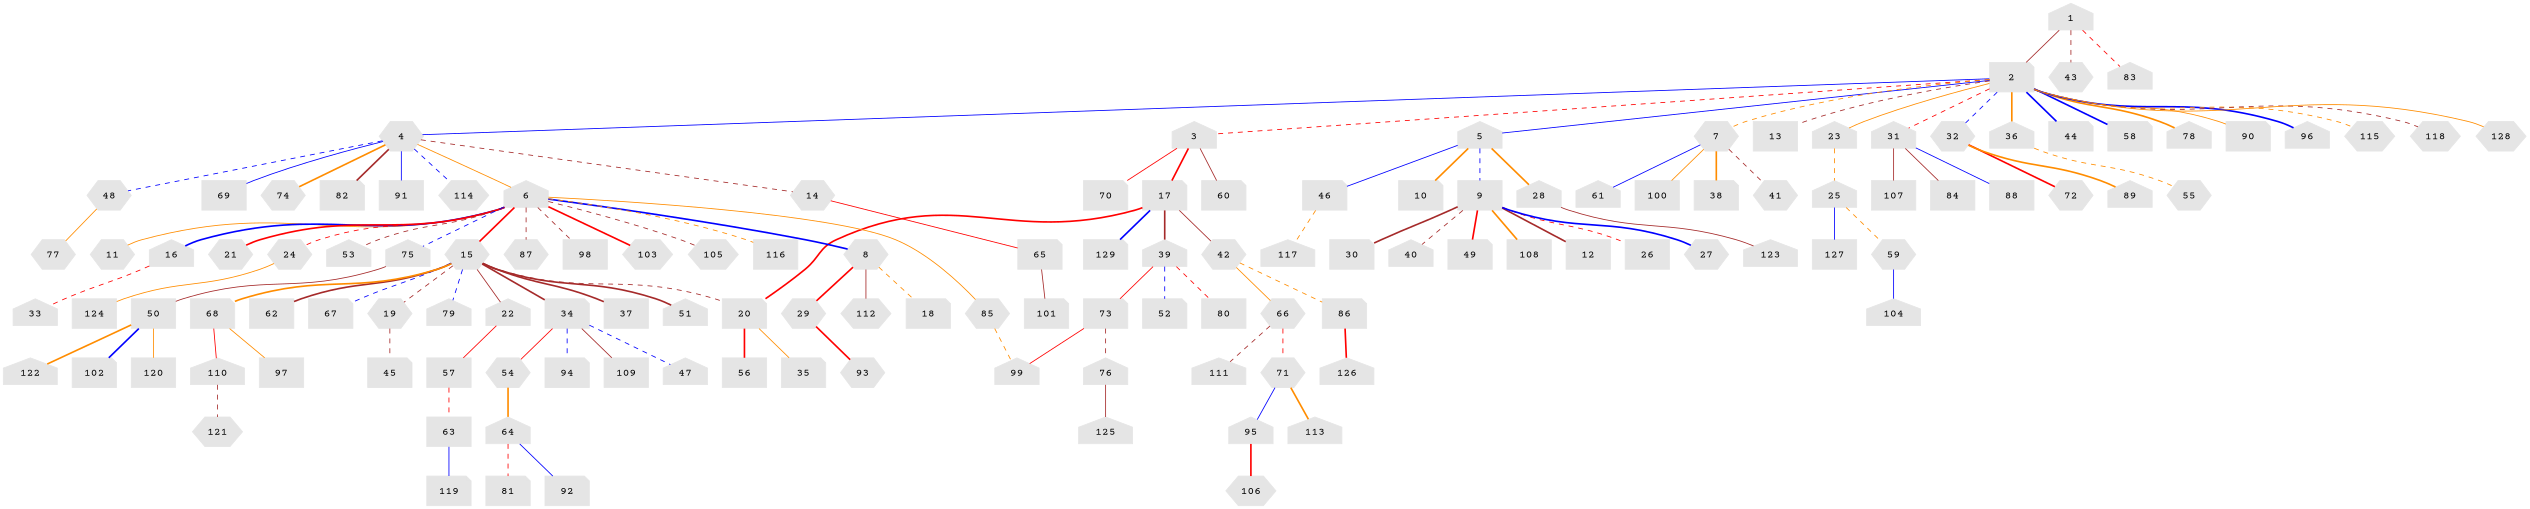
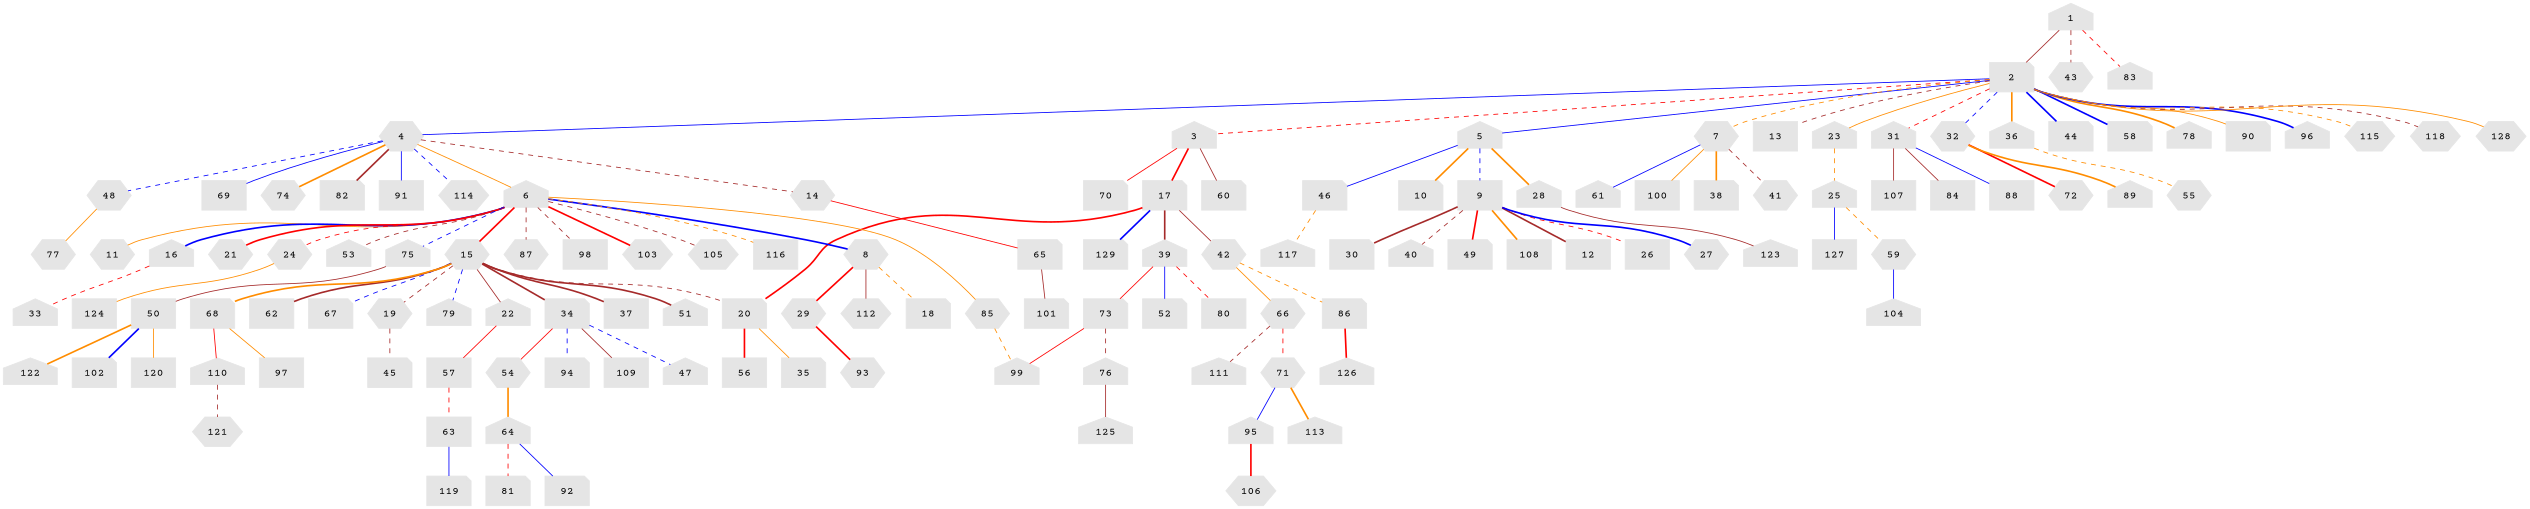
(1165, 283) -> (1165, 283)
